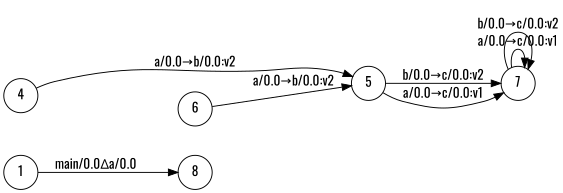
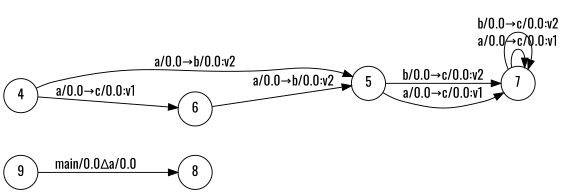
none -> (103, 102)
(21, 172) -> (21, 172)
